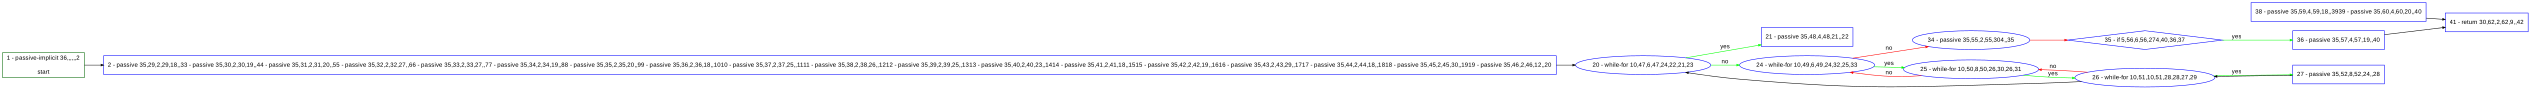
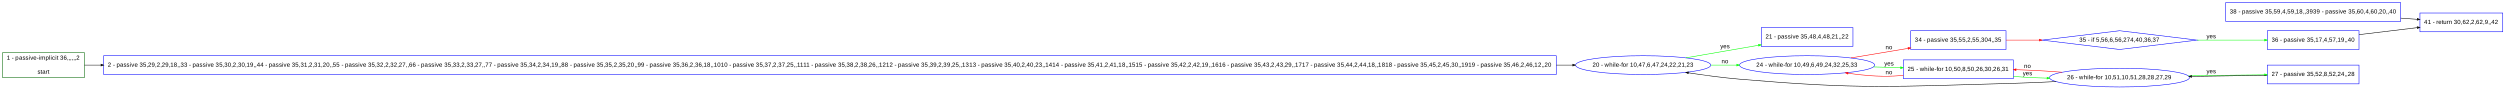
(1971, 40) -> (1958, 40)
(2339, 40) -> (2313, 40)
(1971, 69) -> (1958, 69)
